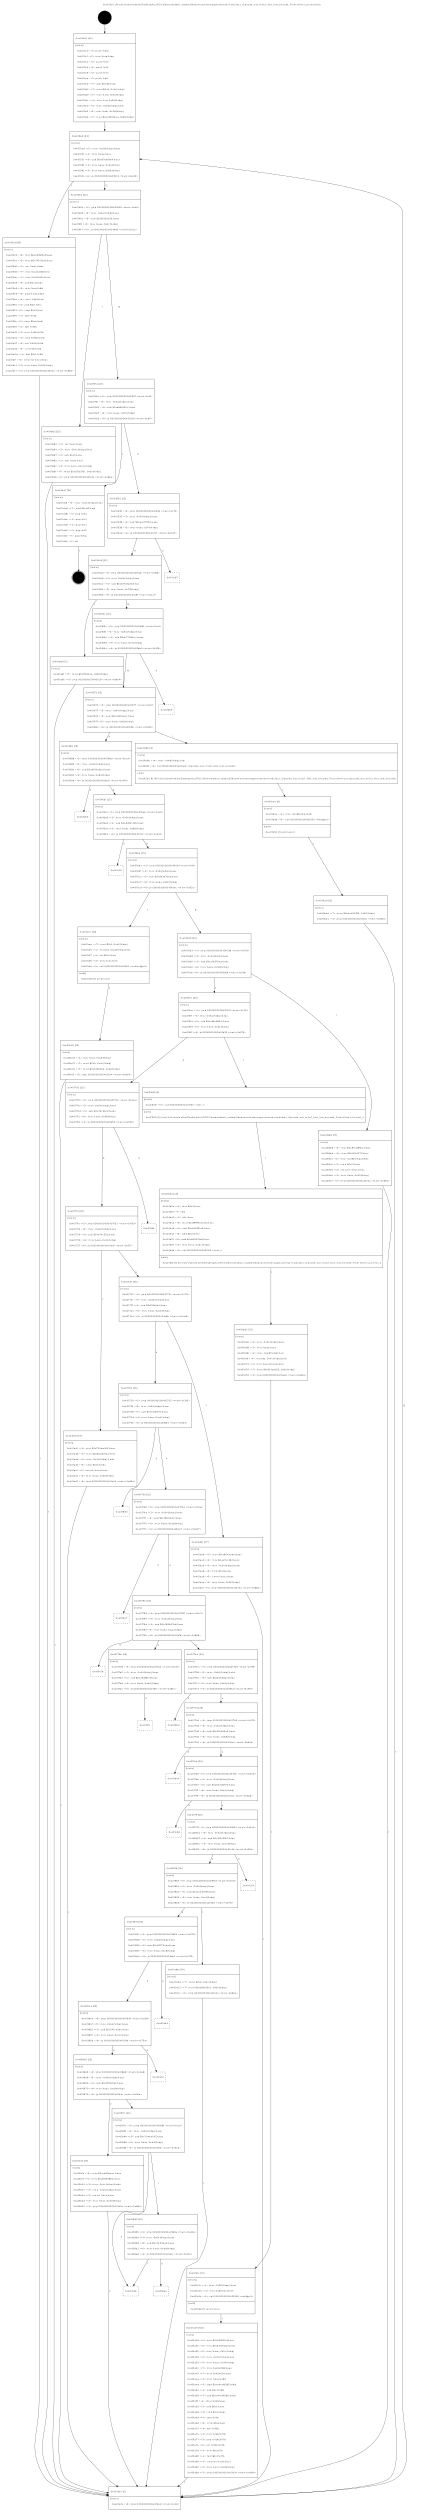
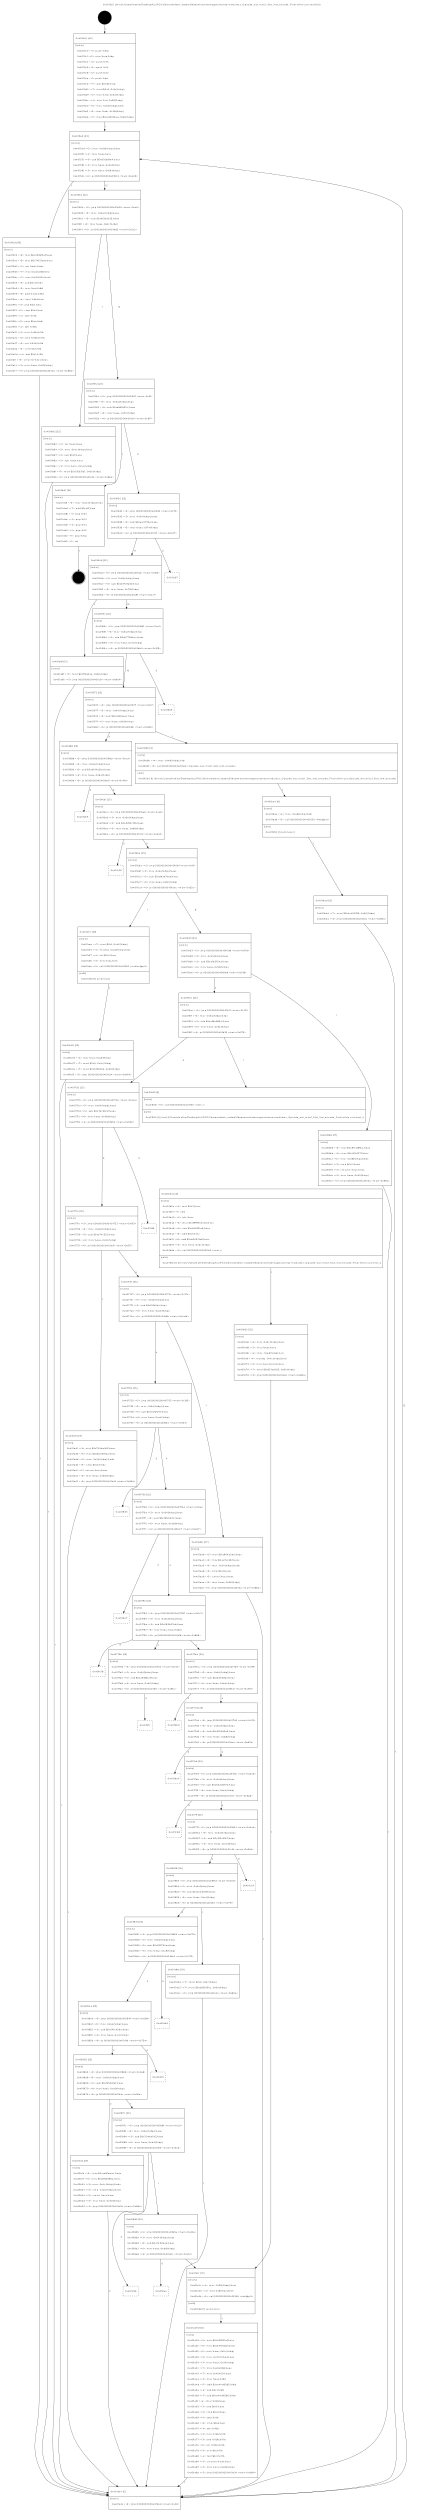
(261, 1155) -> none
(141, 2272) -> (190, 2263)
